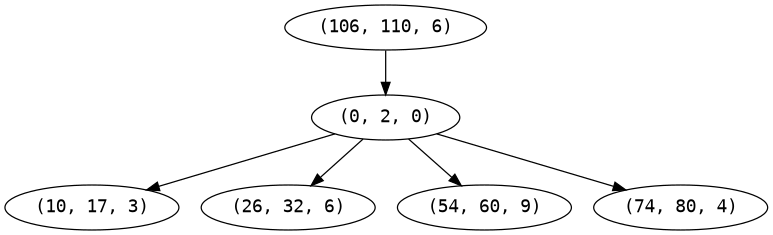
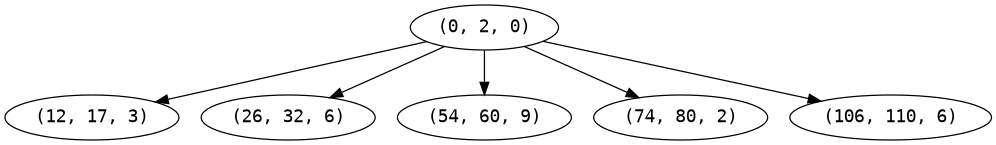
(386, 66) -> (676, 70)
(92, 208) -> (92, 118)
(681, 208) -> (681, 118)
